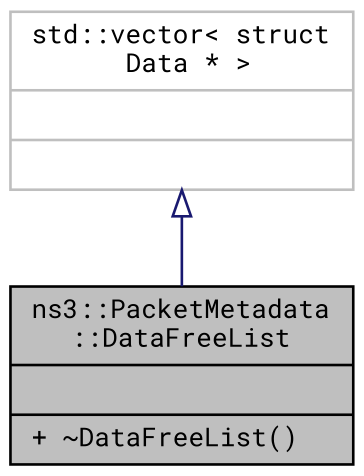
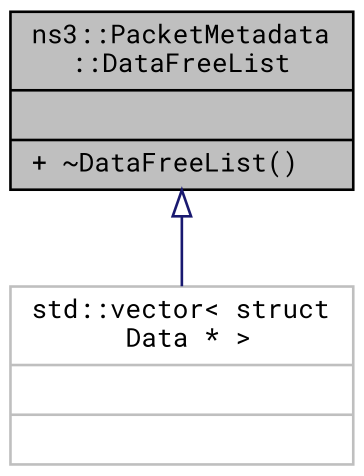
(182, 252) -> (182, 252)
